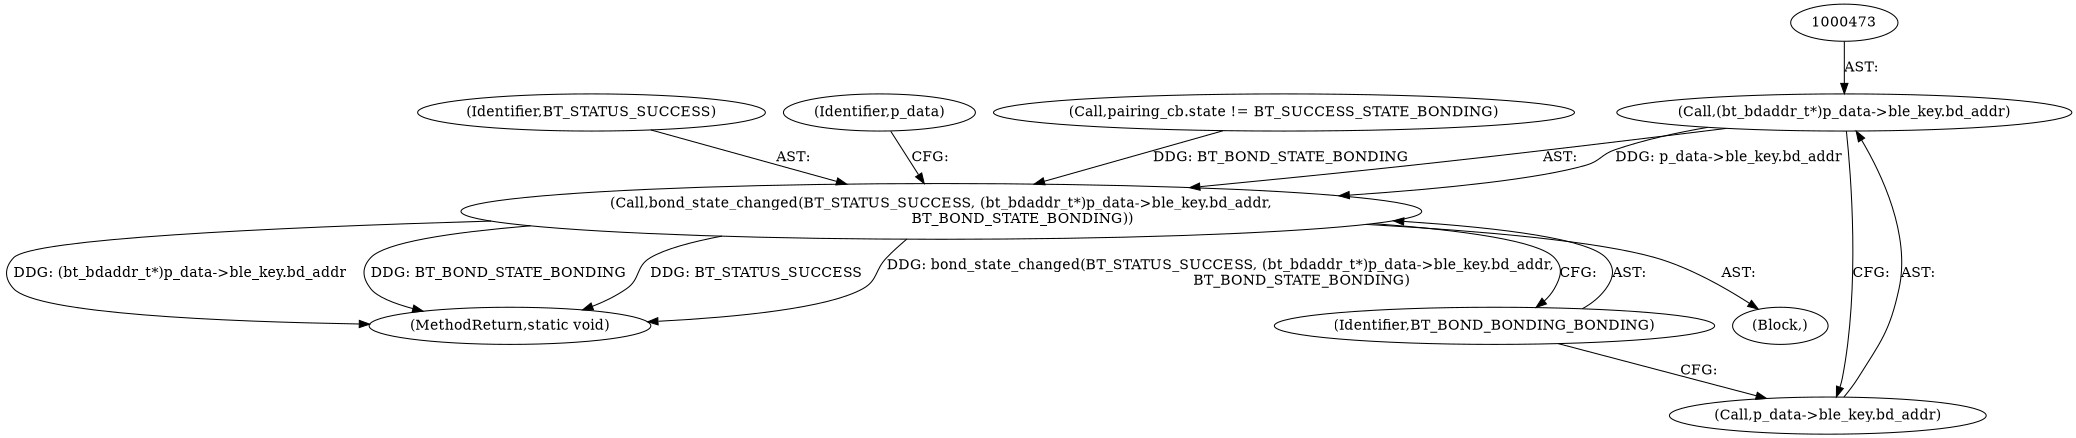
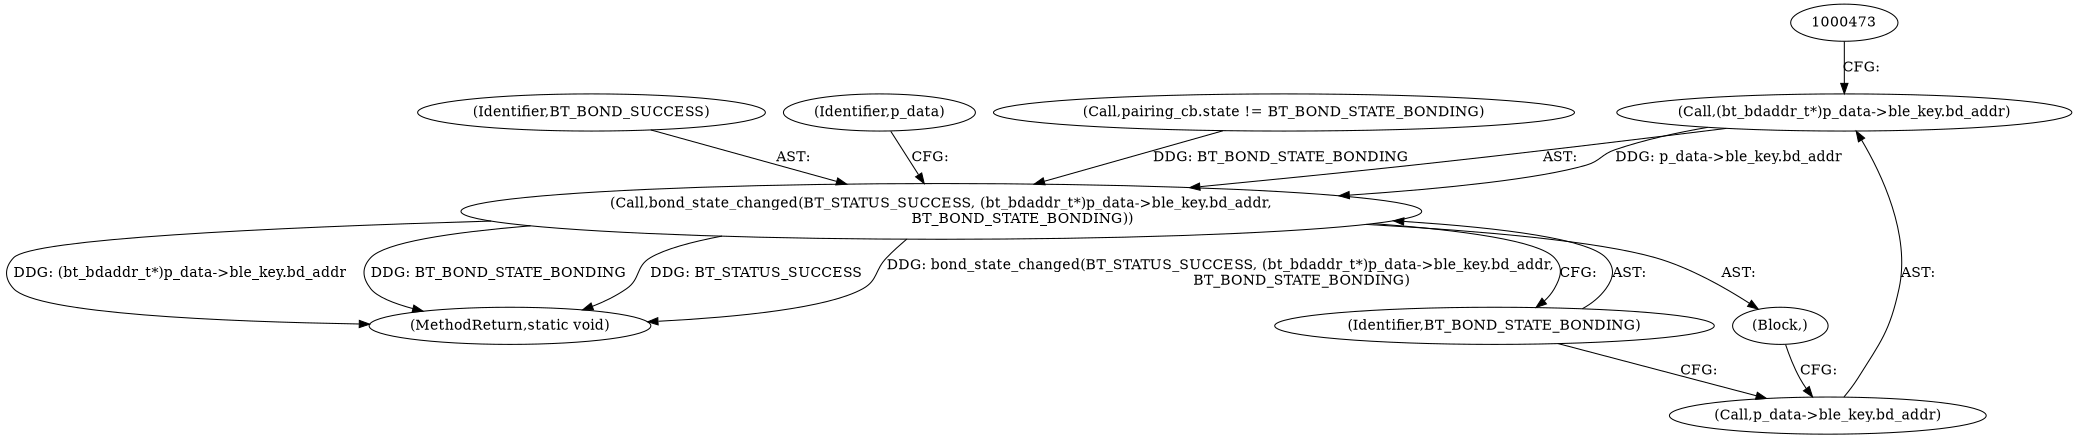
(1864, 68) -> (1864, 68)
(592, 112) -> (592, 112)
(1284, 112) -> (1284, 112)
(1853, 259) -> (1794, 367)
(1494, 326) -> (1494, 326)
